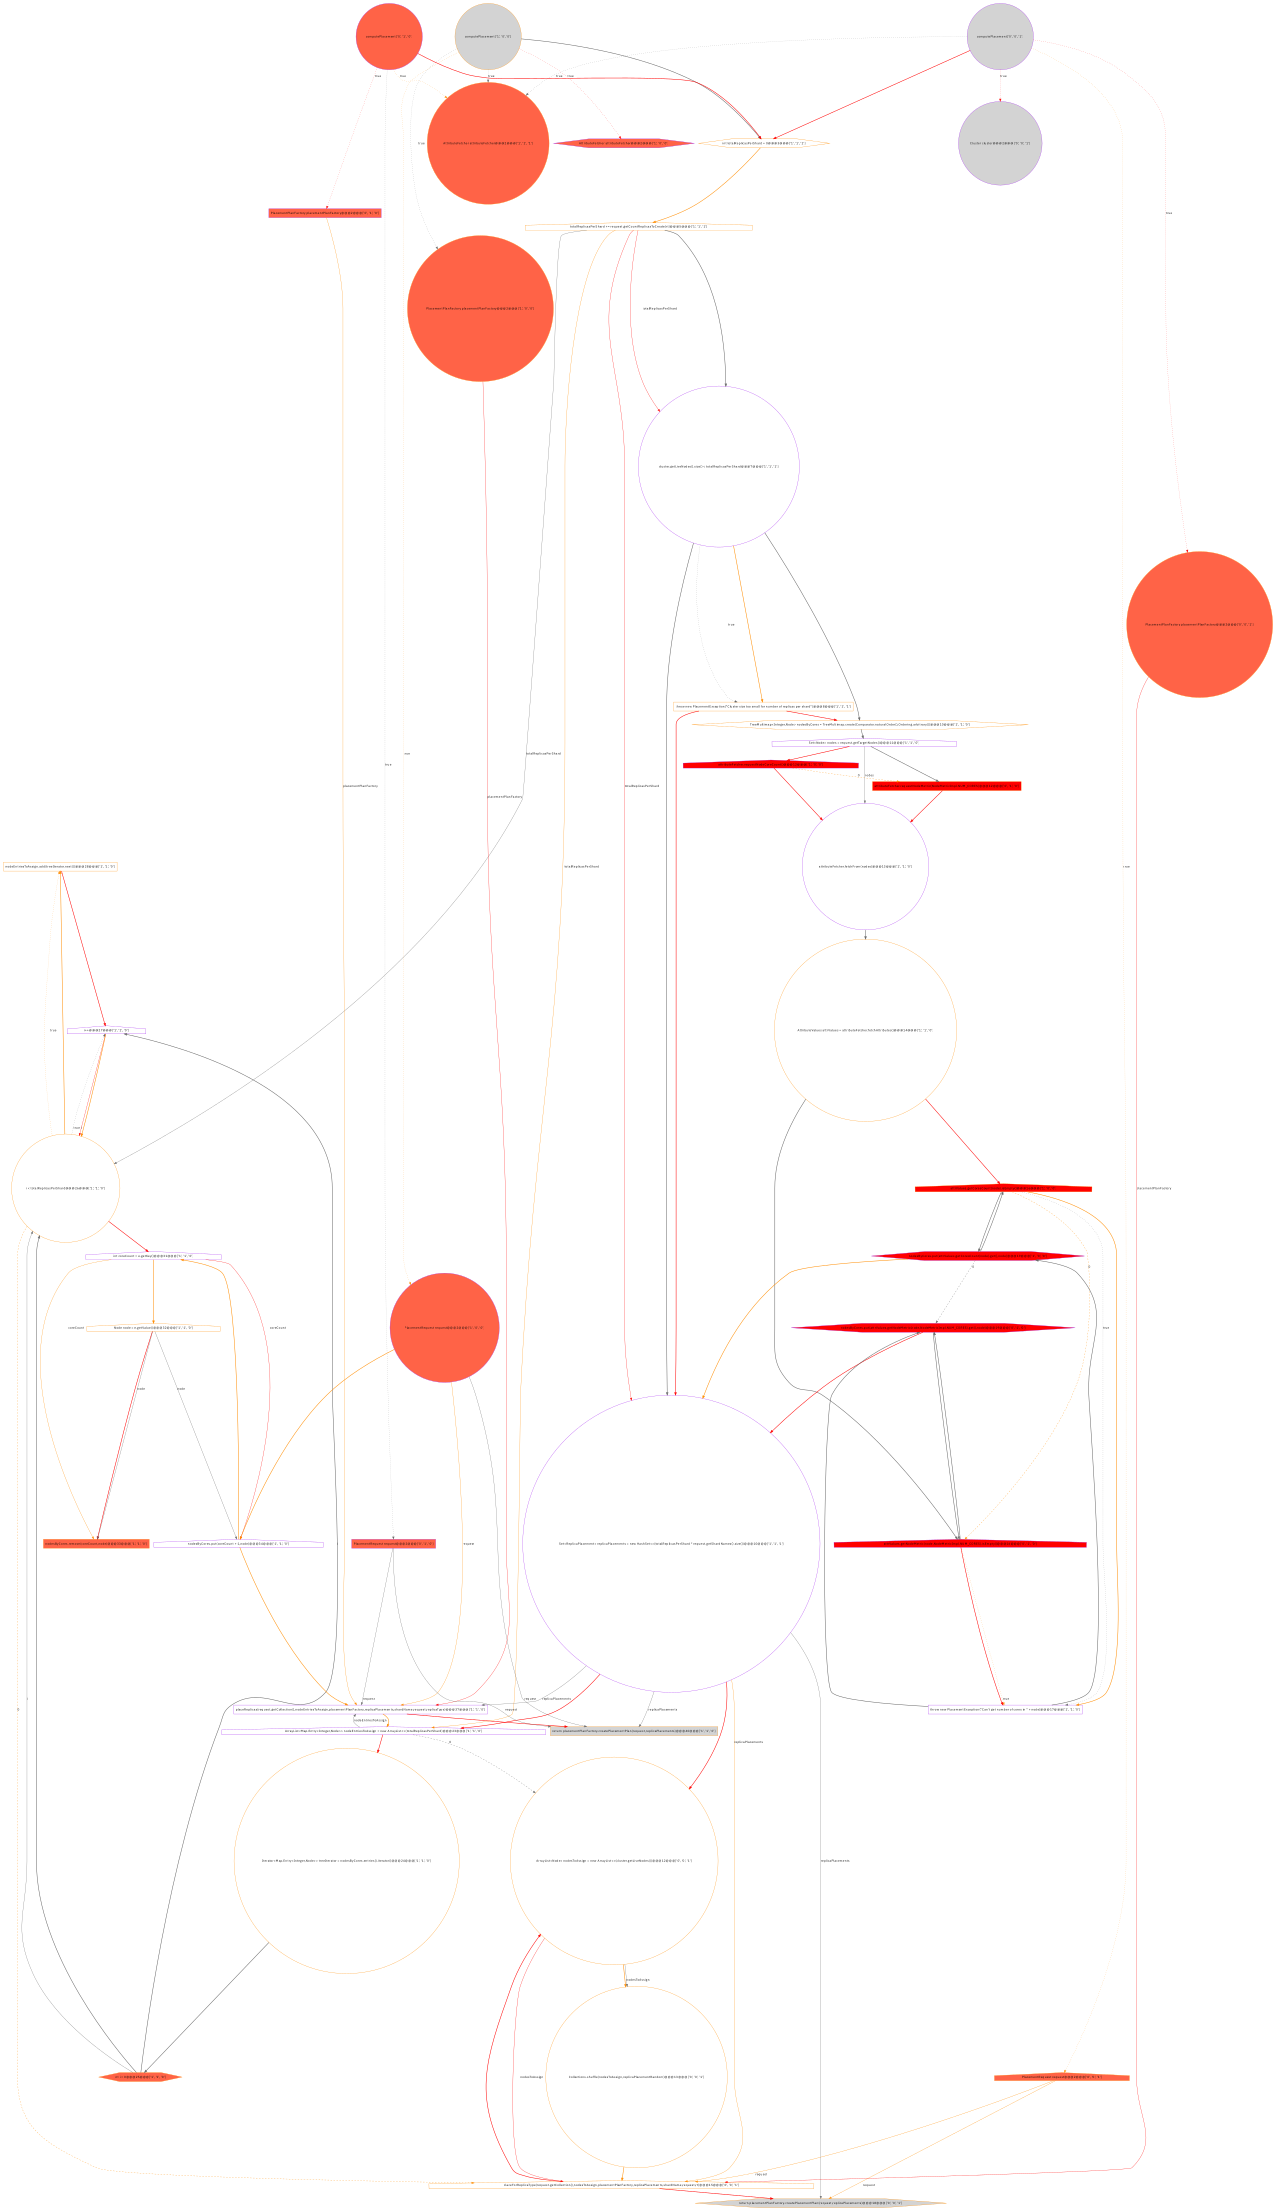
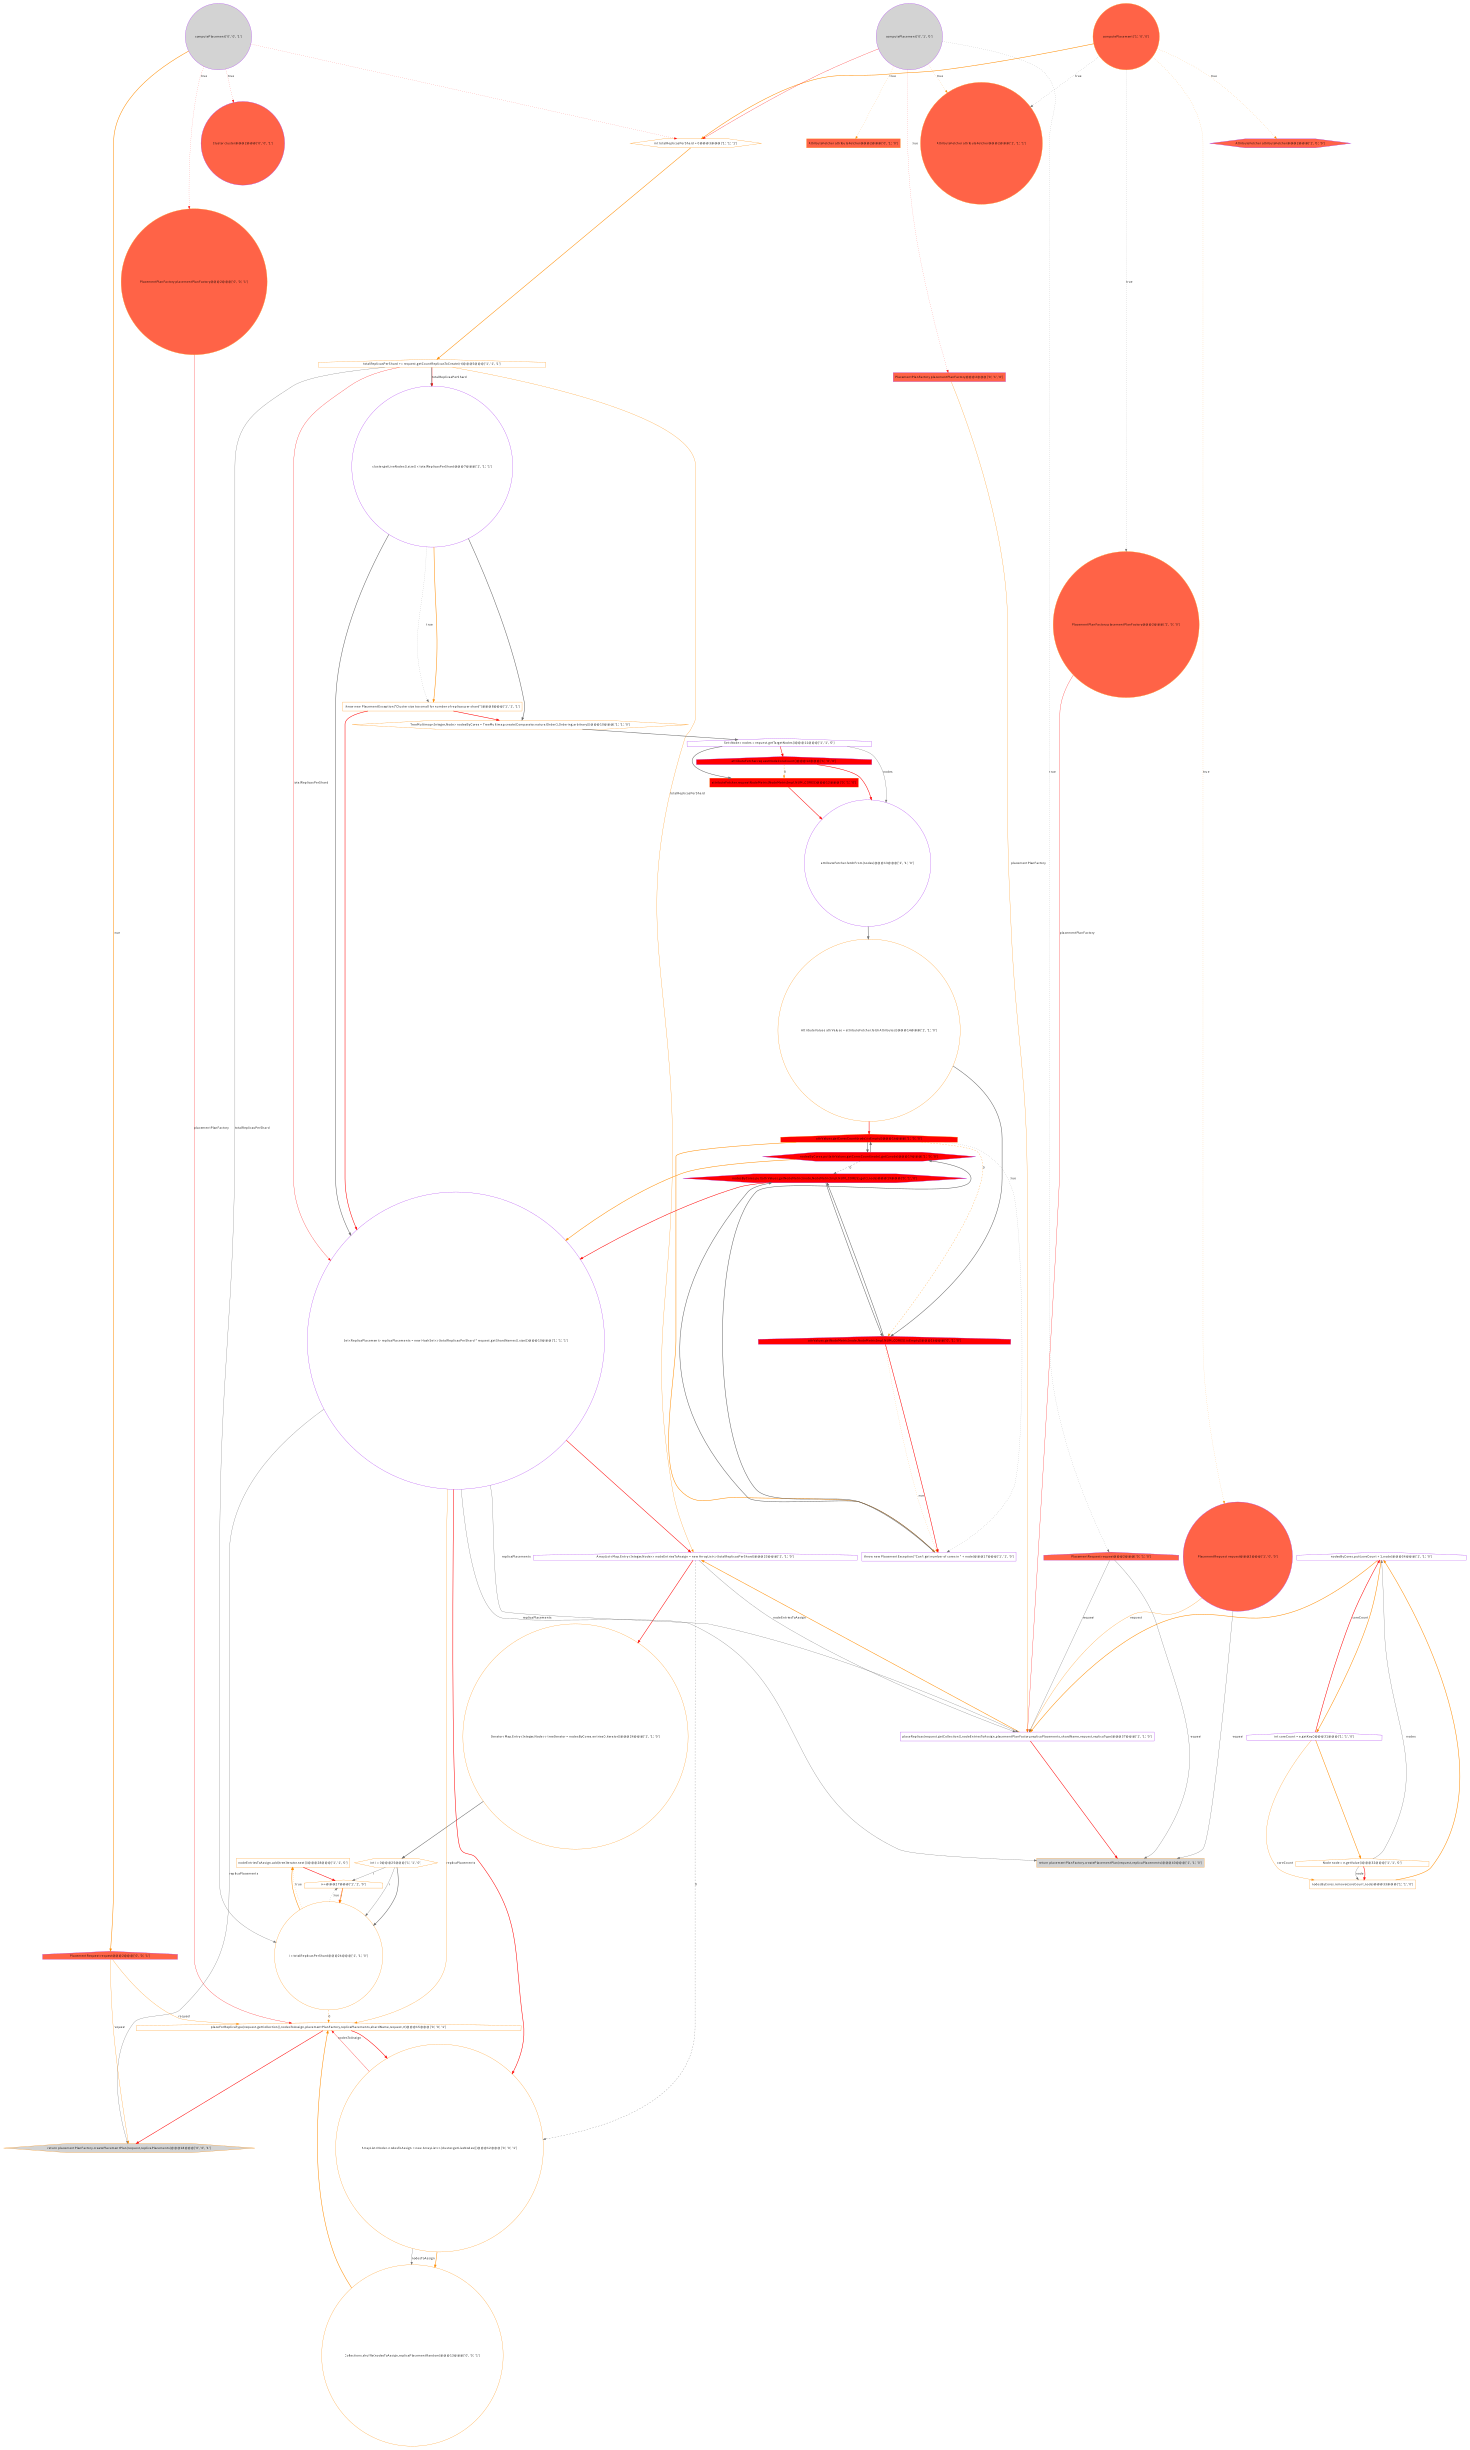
(389, 37) -> (909, 37)
(488, 37) -> (1126, 37)
(743, 44) -> none
(651, 64) -> (892, 74)
(597, 78) -> (785, 92)
(576, 85) -> (1221, 85)
(873, 94) -> (463, 91)
none -> (853, 143)
(1000, 143) -> (243, 143)
(107, 1030) -> (344, 1884)
(1125, 1042) -> (114, 984)
(127, 1236) -> none
(270, 1385) -> (1341, 1645)
(181, 1389) -> (1411, 1737)
(299, 1428) -> (1455, 1730)
(96, 1544) -> (1363, 1884)
(337, 1544) -> (370, 1874)
(394, 1544) -> (1111, 1557)
(140, 2077) -> (396, 1863)
(1062, 2077) -> (110, 1956)
